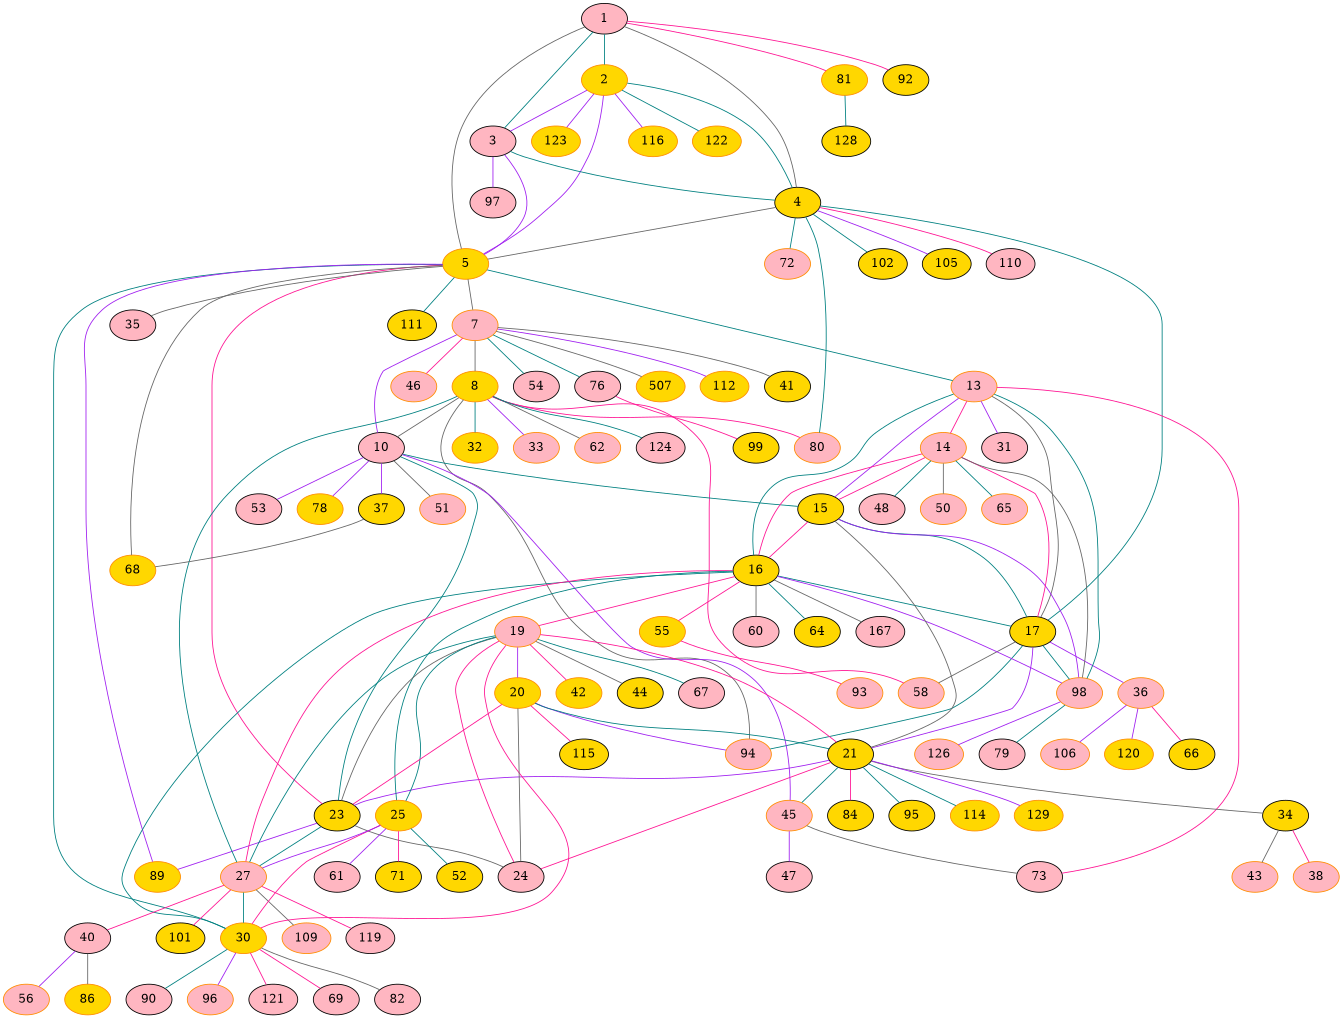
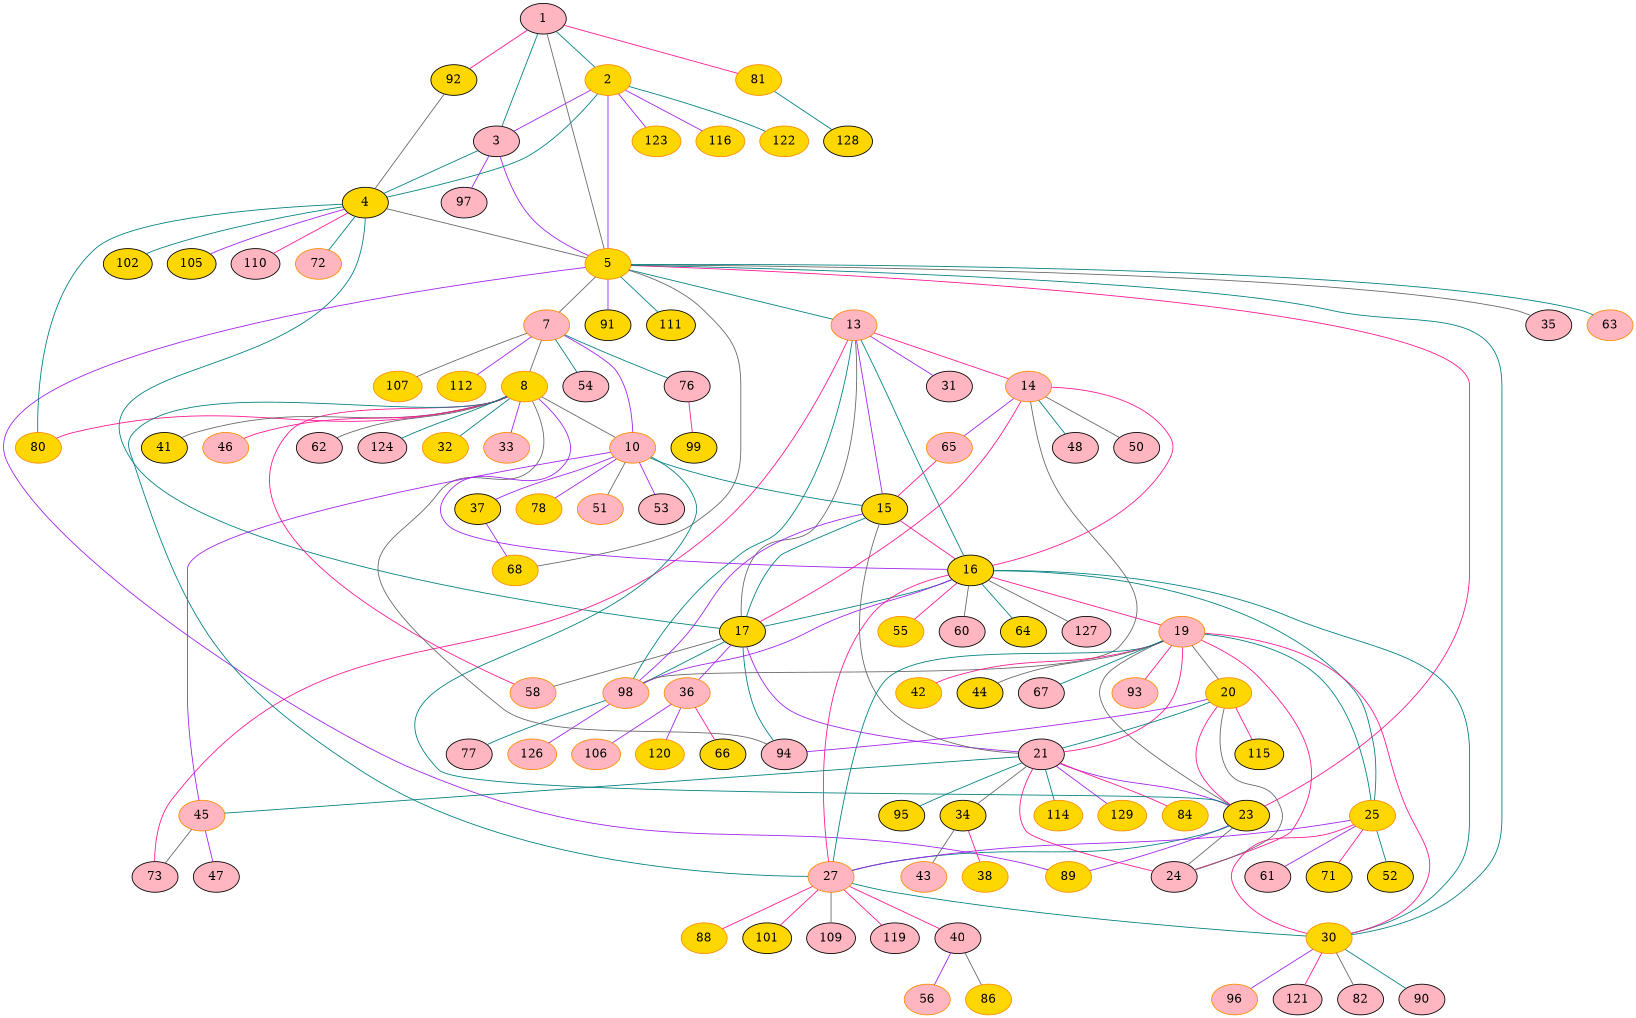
(733, 85) -> (410, 141)
none -> (608, 325)
none -> (1610, 325)
(636, 344) -> (344, 417)
(445, 356) -> (376, 418)
(661, 387) -> (398, 387)
(381, 448) -> (633, 448)
(598, 448) -> (319, 448)
(817, 448) -> (38, 448)
(882, 478) -> (917, 478)
(974, 478) -> (989, 417)
(943, 509) -> (1137, 448)
(261, 548) -> (493, 535)
none -> (576, 553)
(880, 632) -> (1086, 632)
(518, 662) -> (1205, 662)
(761, 662) -> (1158, 662)
(748, 754) -> (784, 754)
(851, 754) -> (1041, 754)
(1002, 754) -> (469, 754)
(851, 816) -> (1185, 816)
(1316, 877) -> (985, 877)
(306, 938) -> (831, 938)
none -> (704, 938)
(336, 1000) -> none
